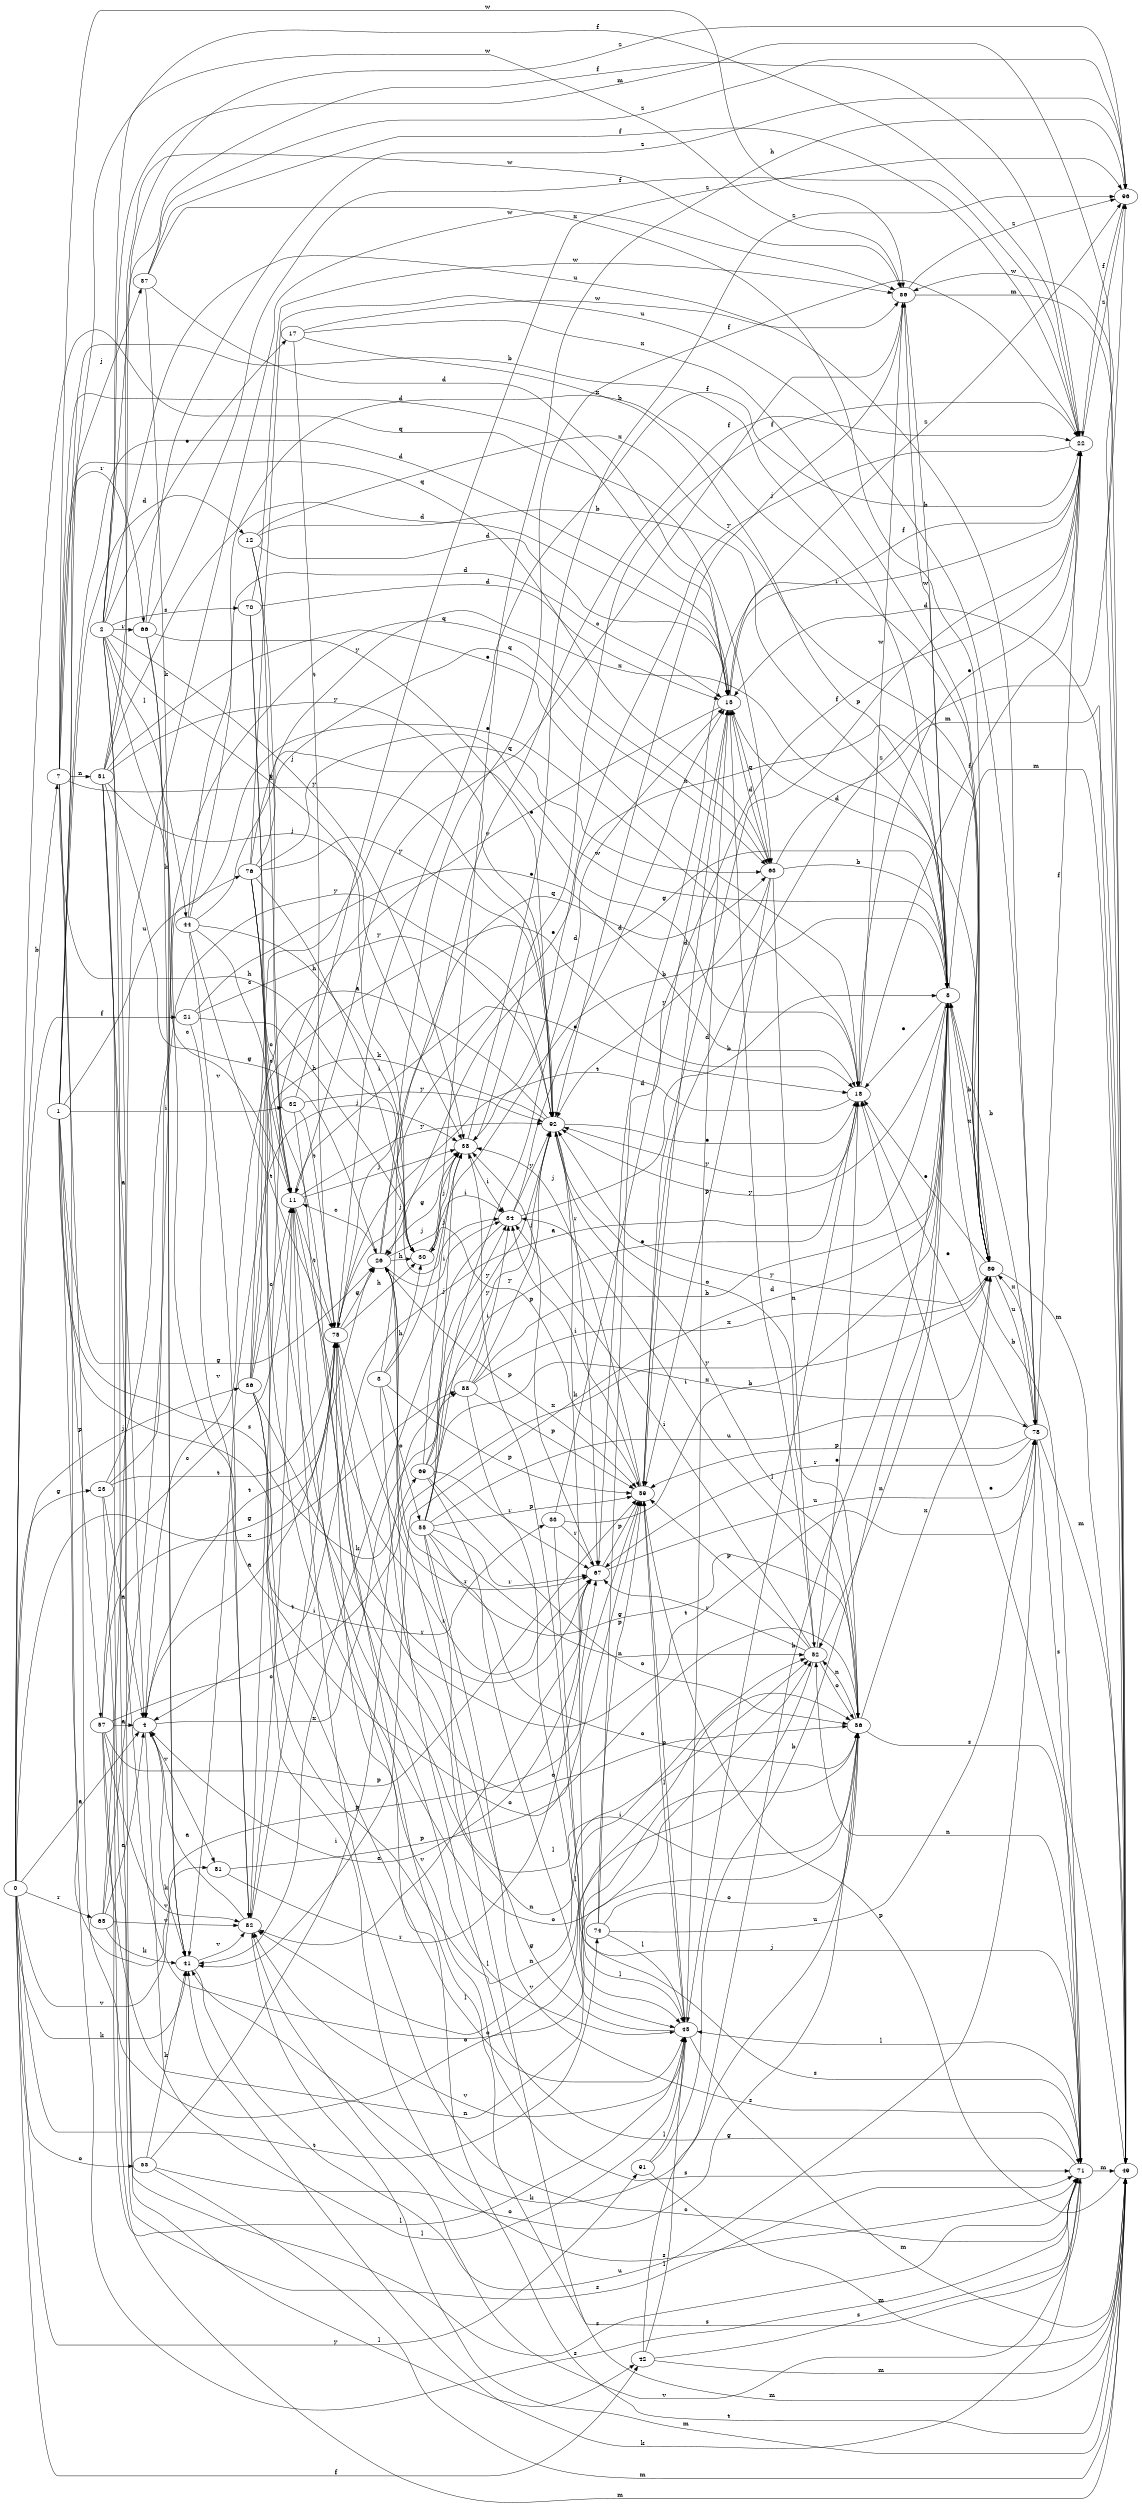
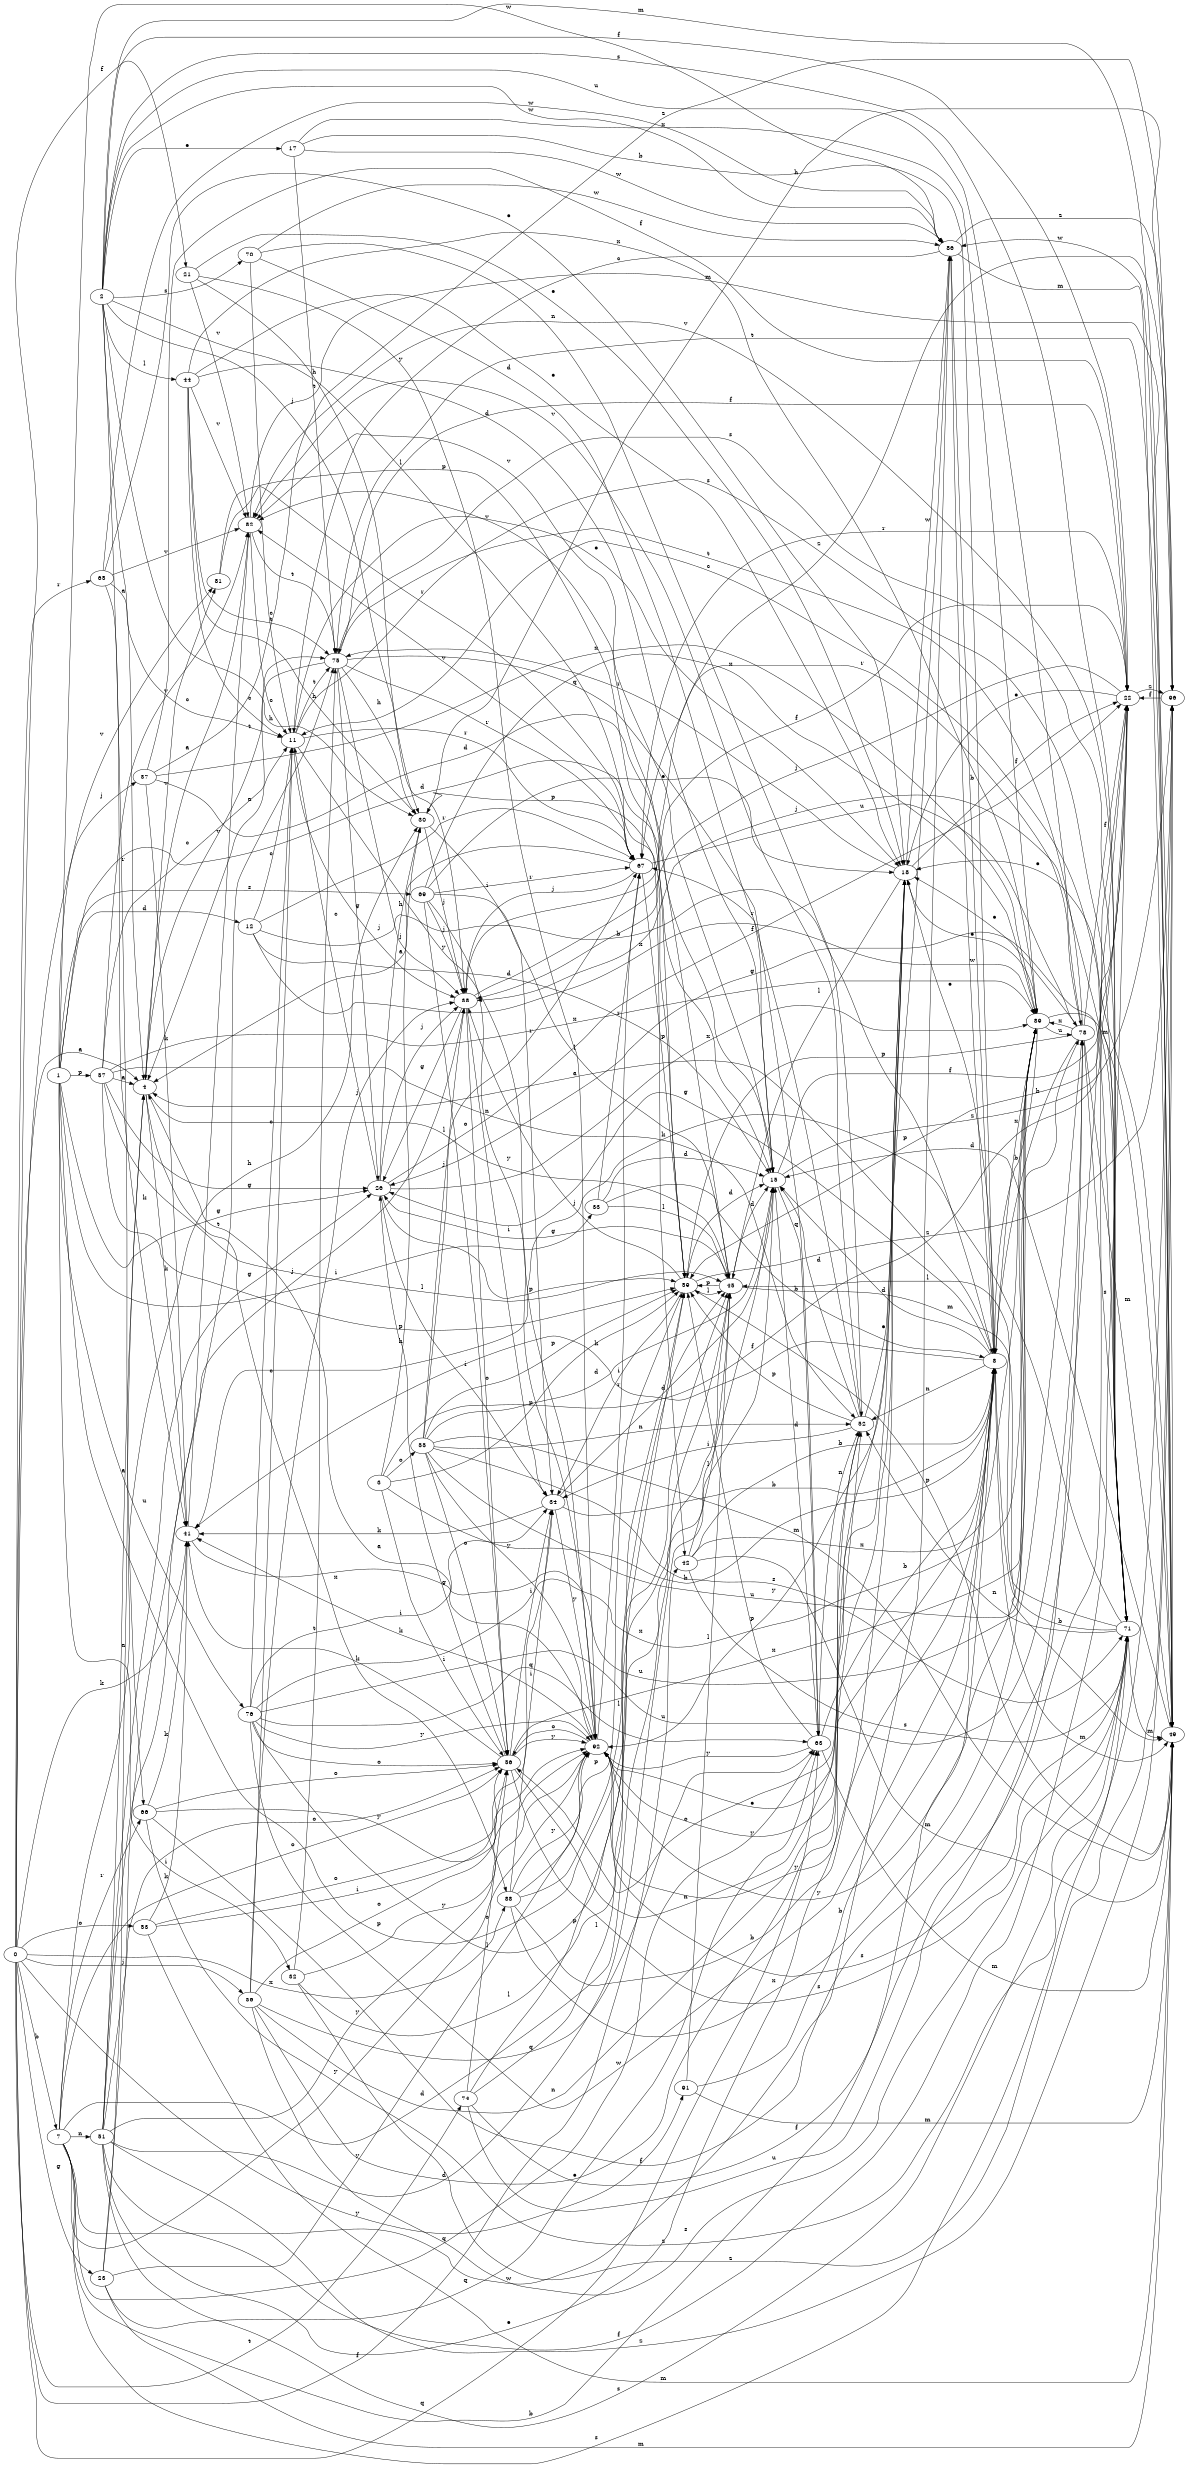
(598, 1069) -> (619, 684)
none -> (485, 1380)
none -> (1001, 1410)
